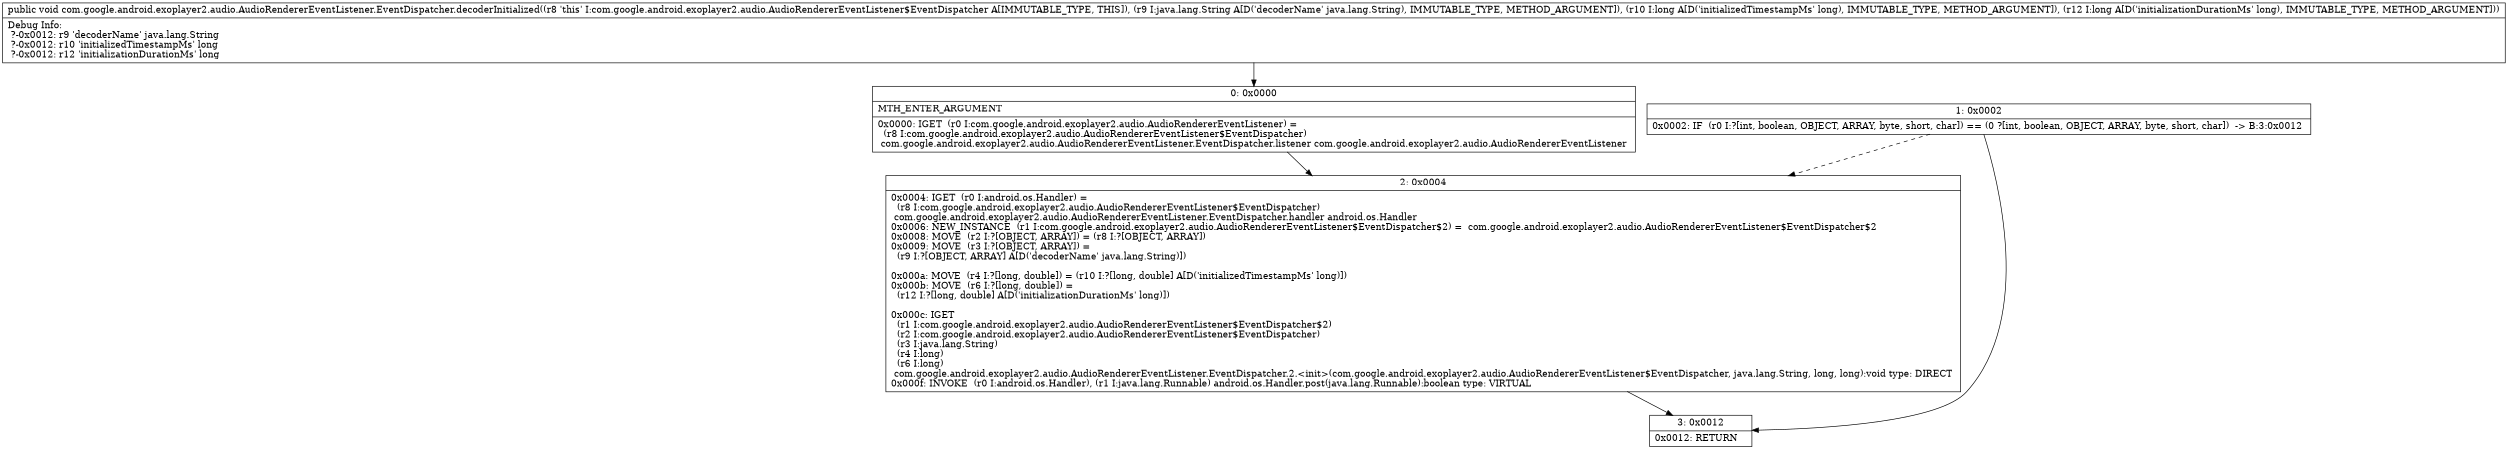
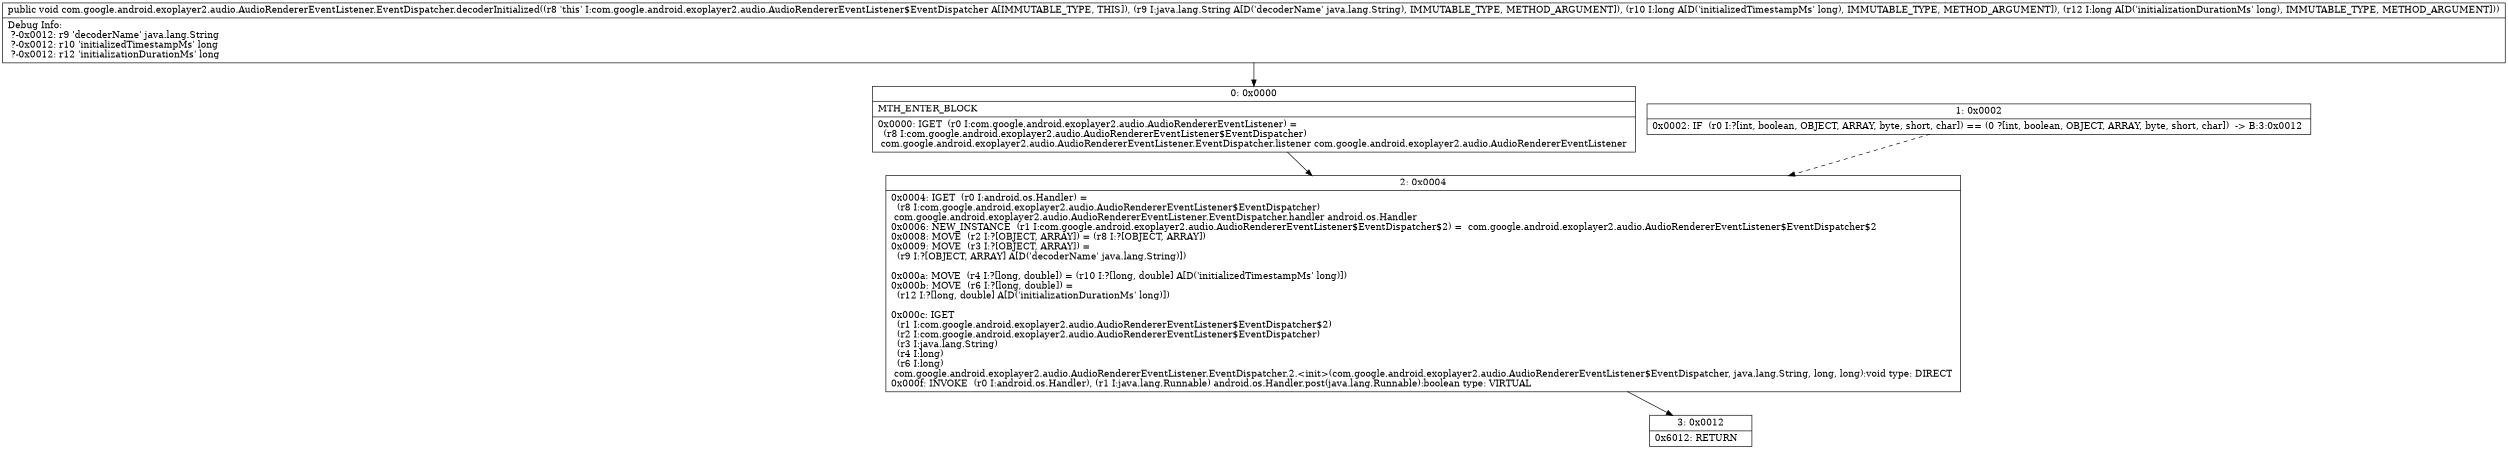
(940, 109) -> (928, 109)
(1982, 369) -> none
(1701, 438) -> (1701, 438)
